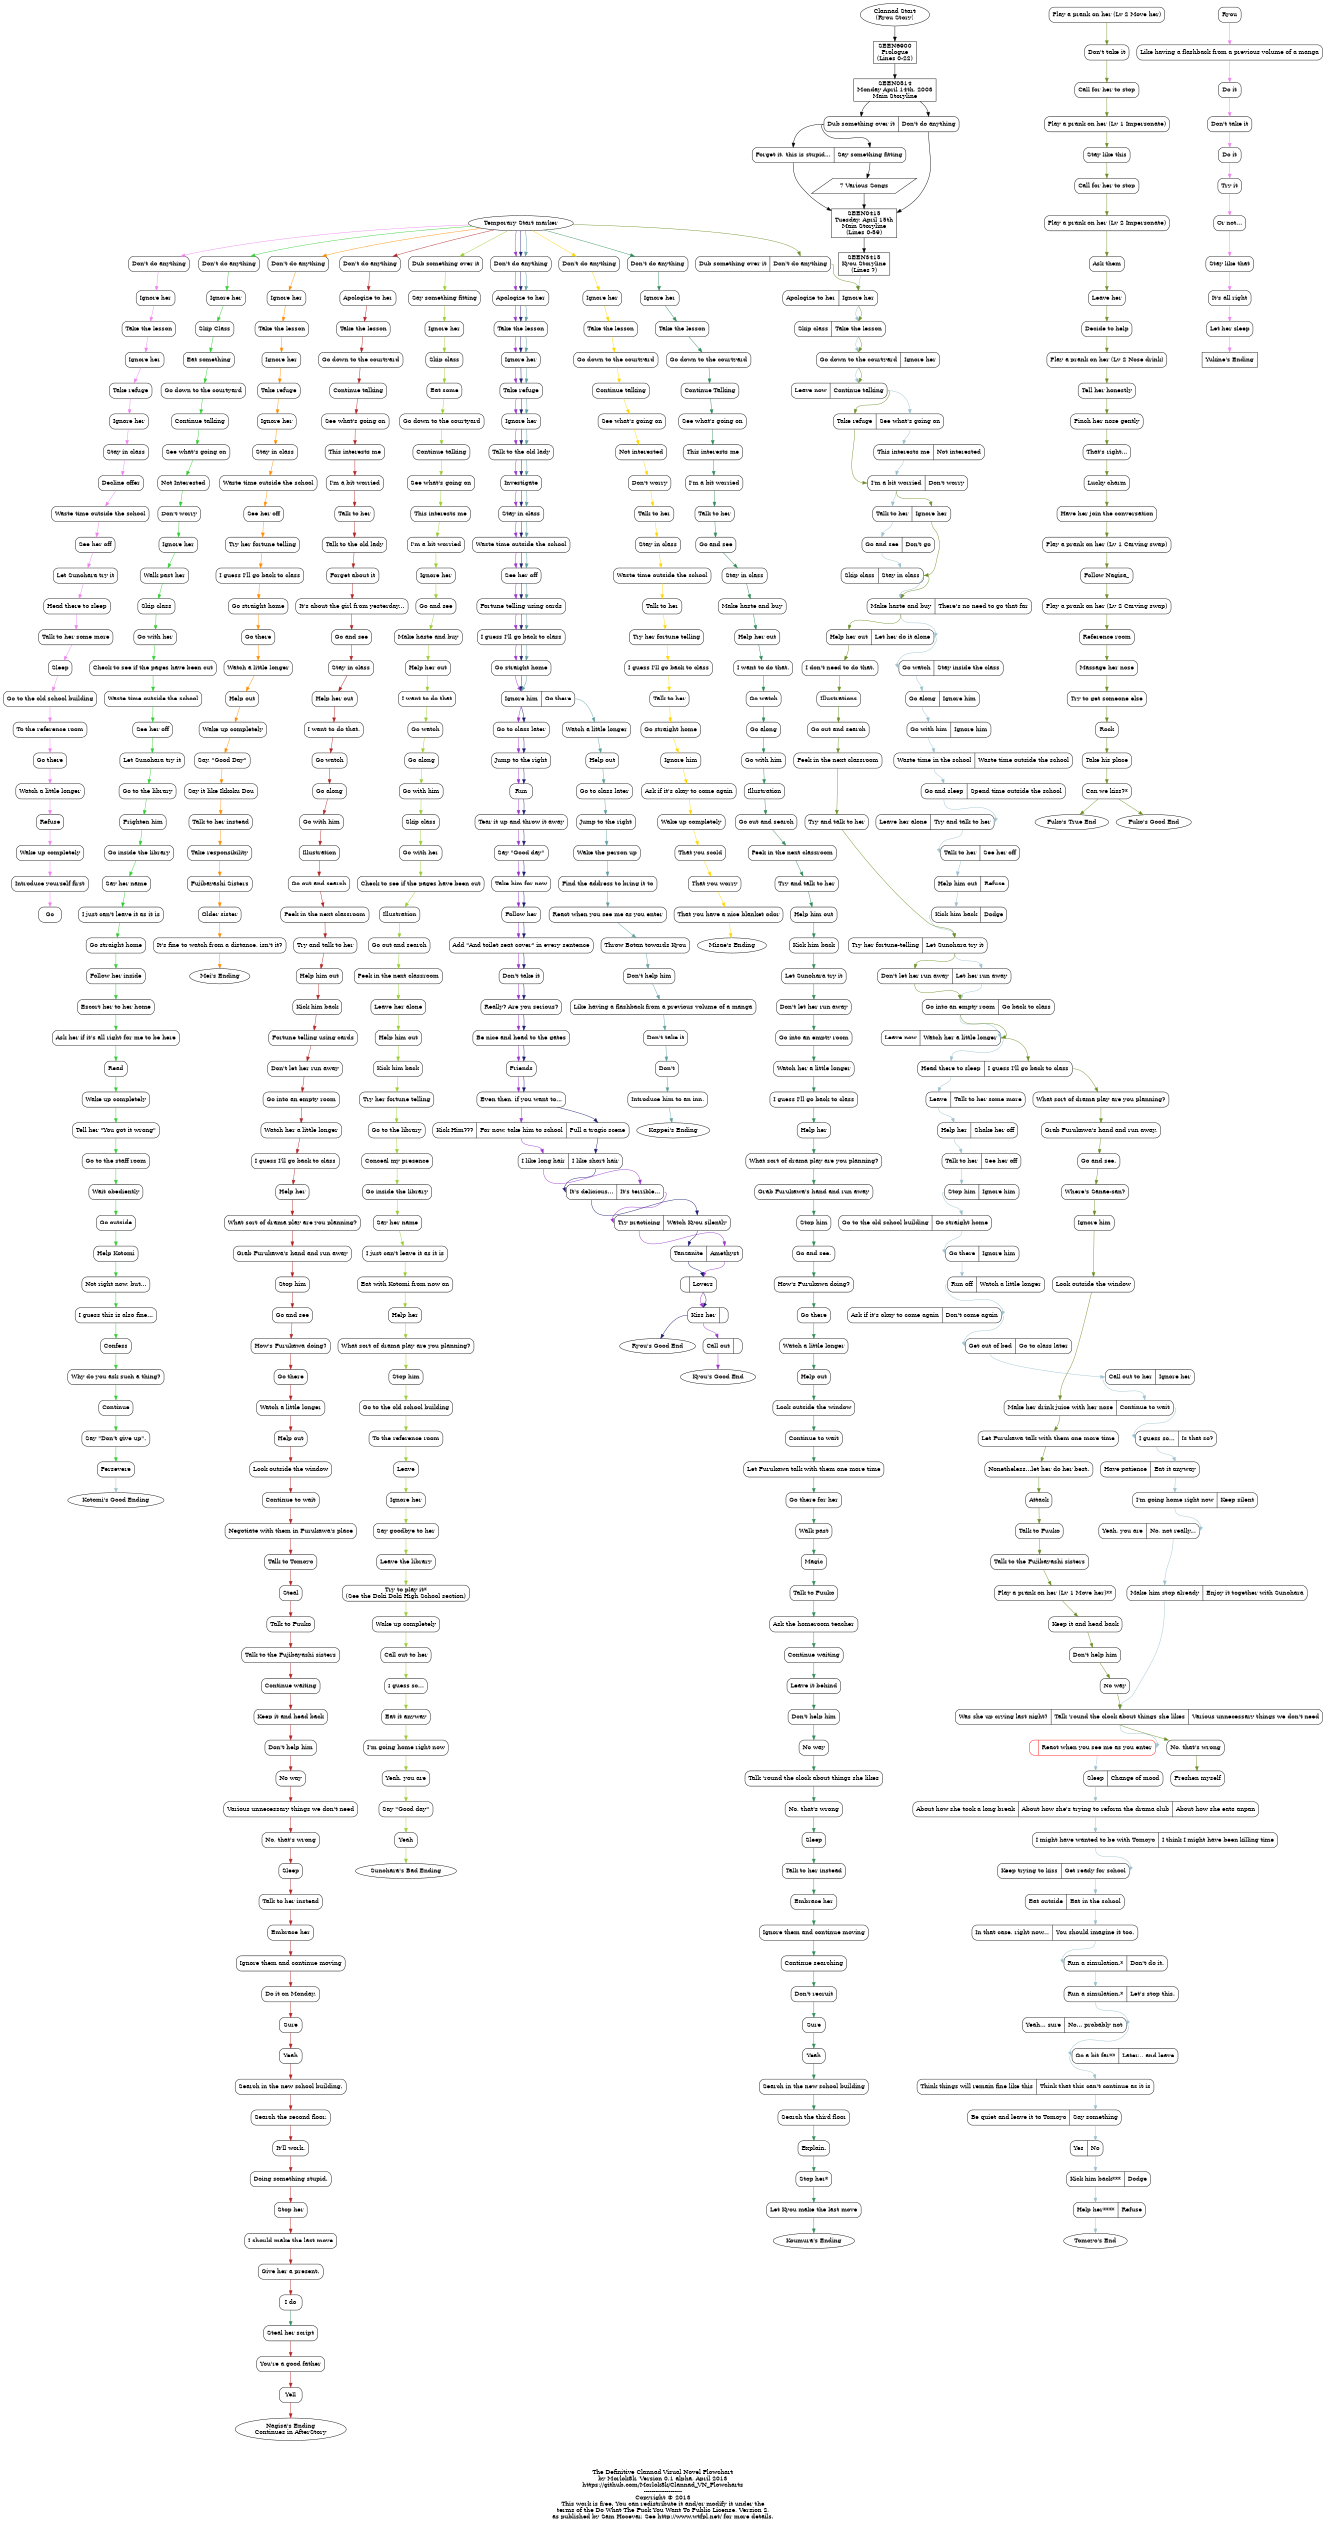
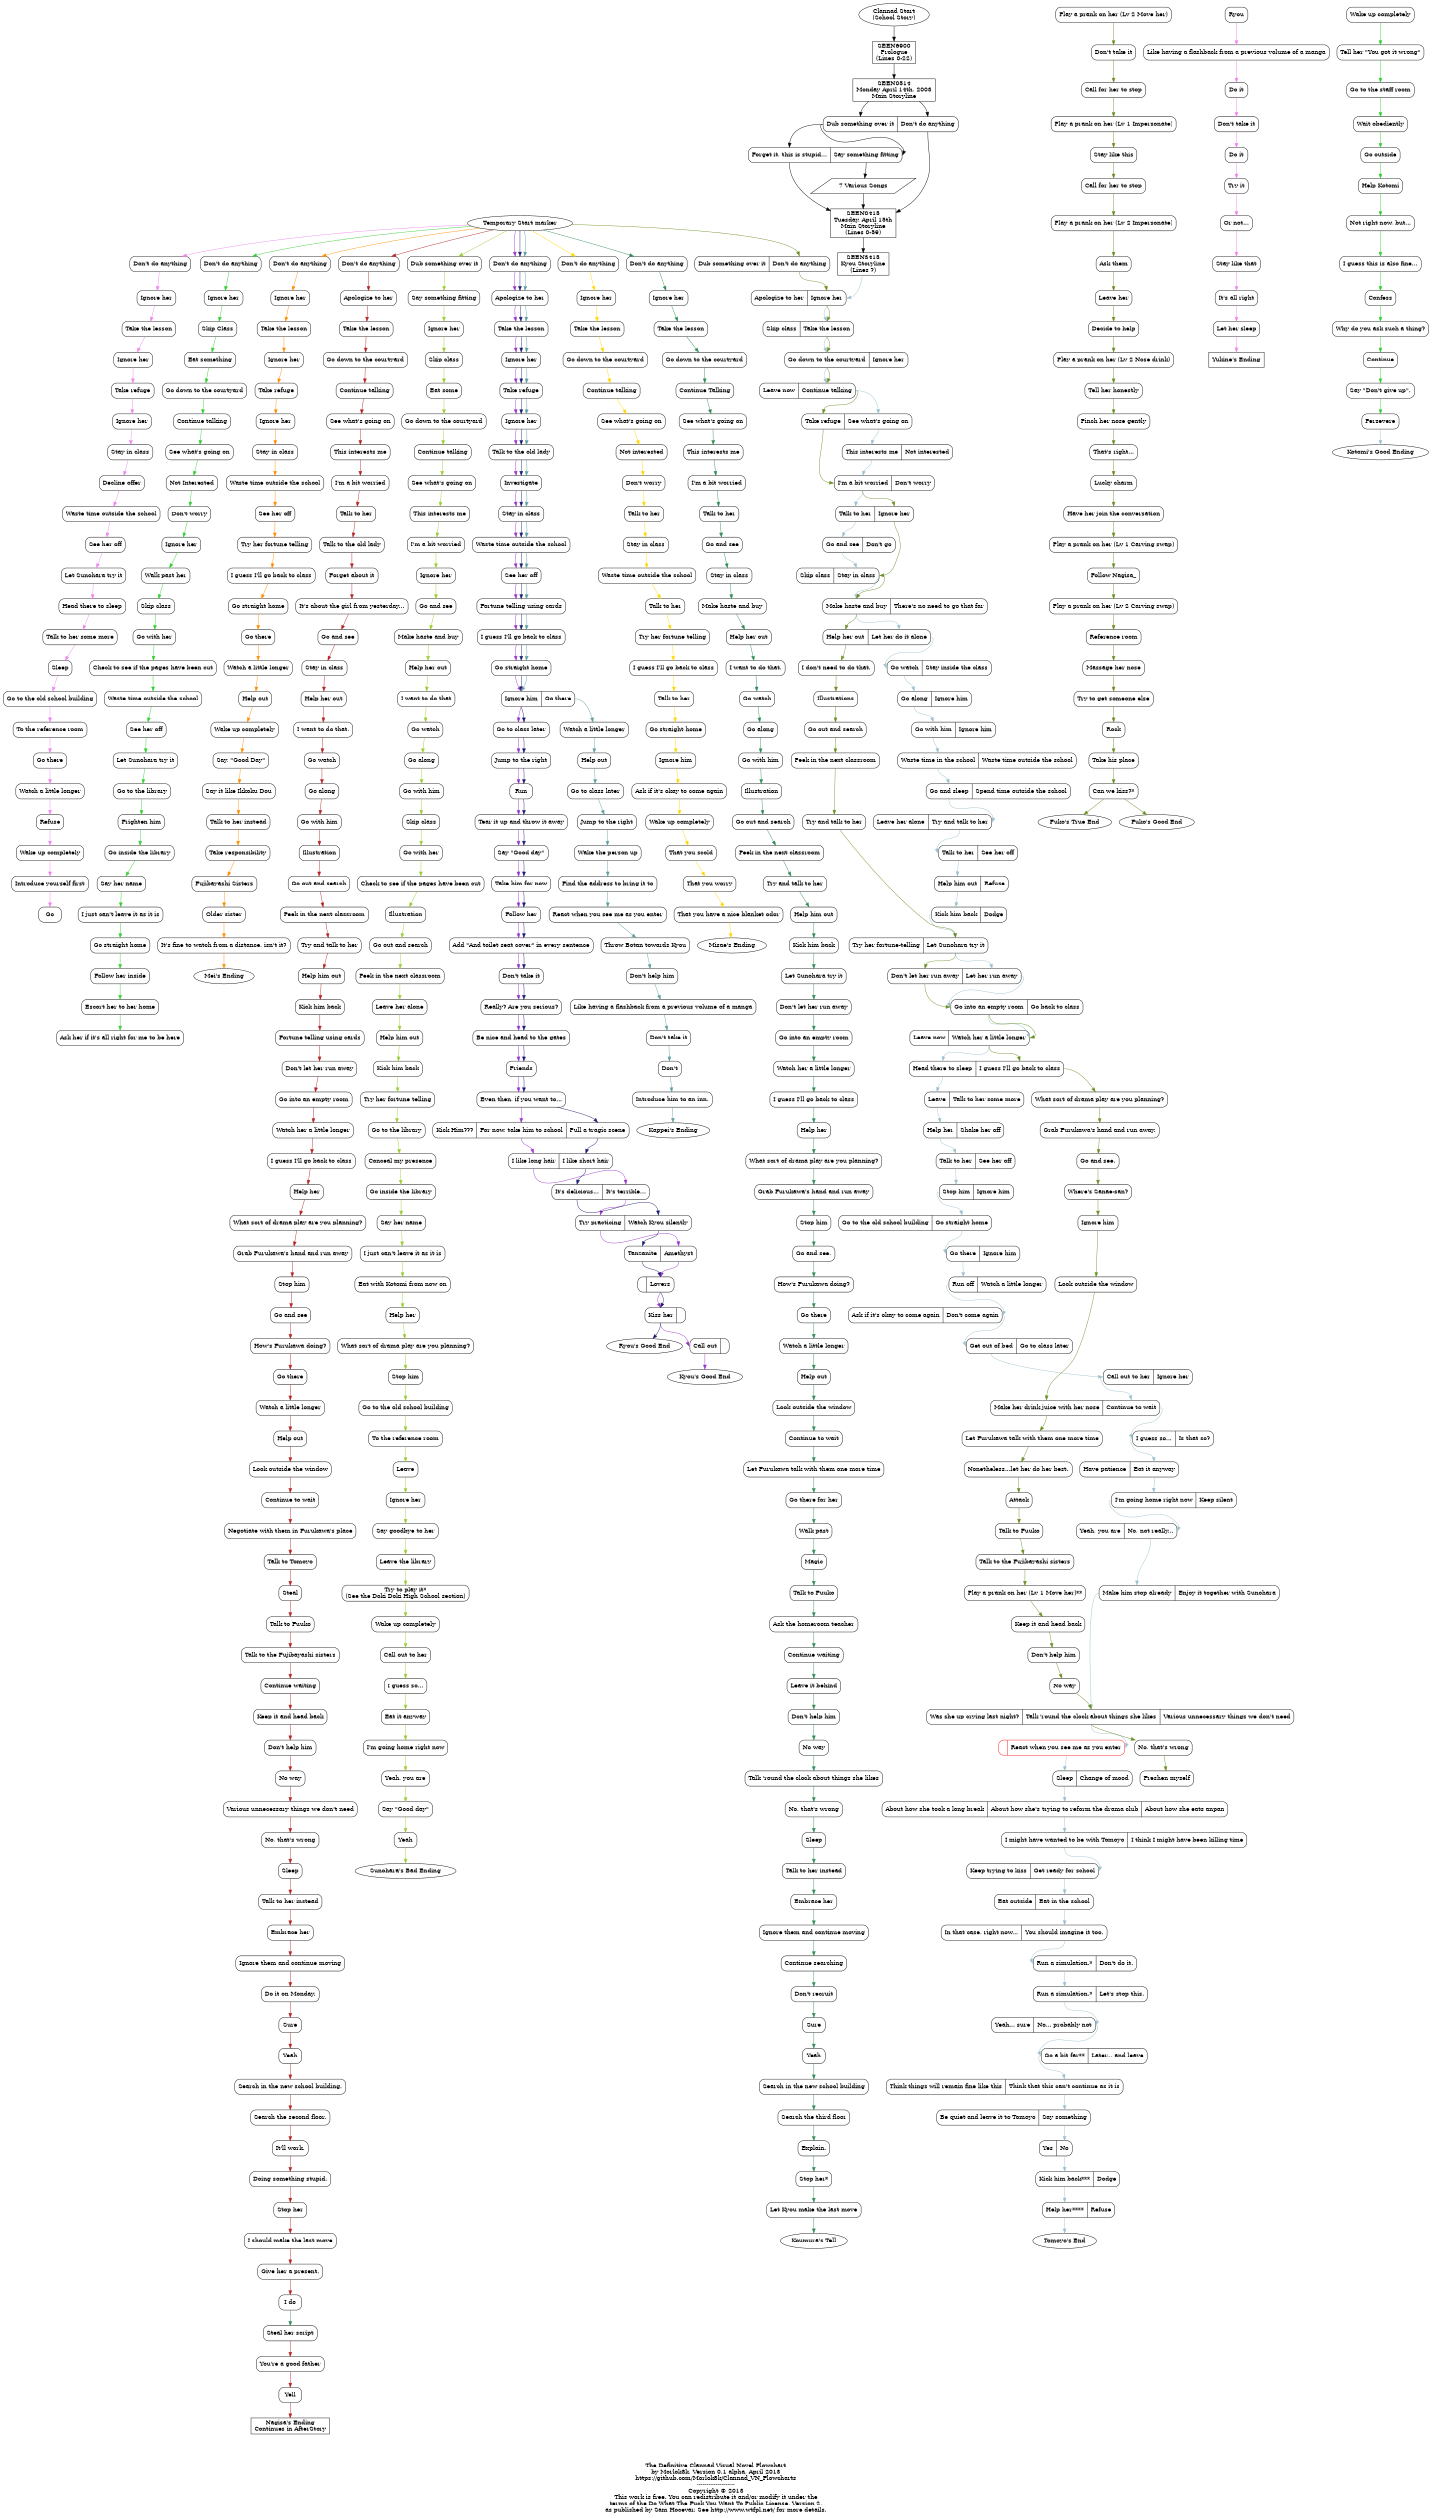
(895, 15) -> (894, 15)
(116, 1069) -> none
(814, 2241) -> (814, 2241)
(291, 2429) -> (290, 2426)
